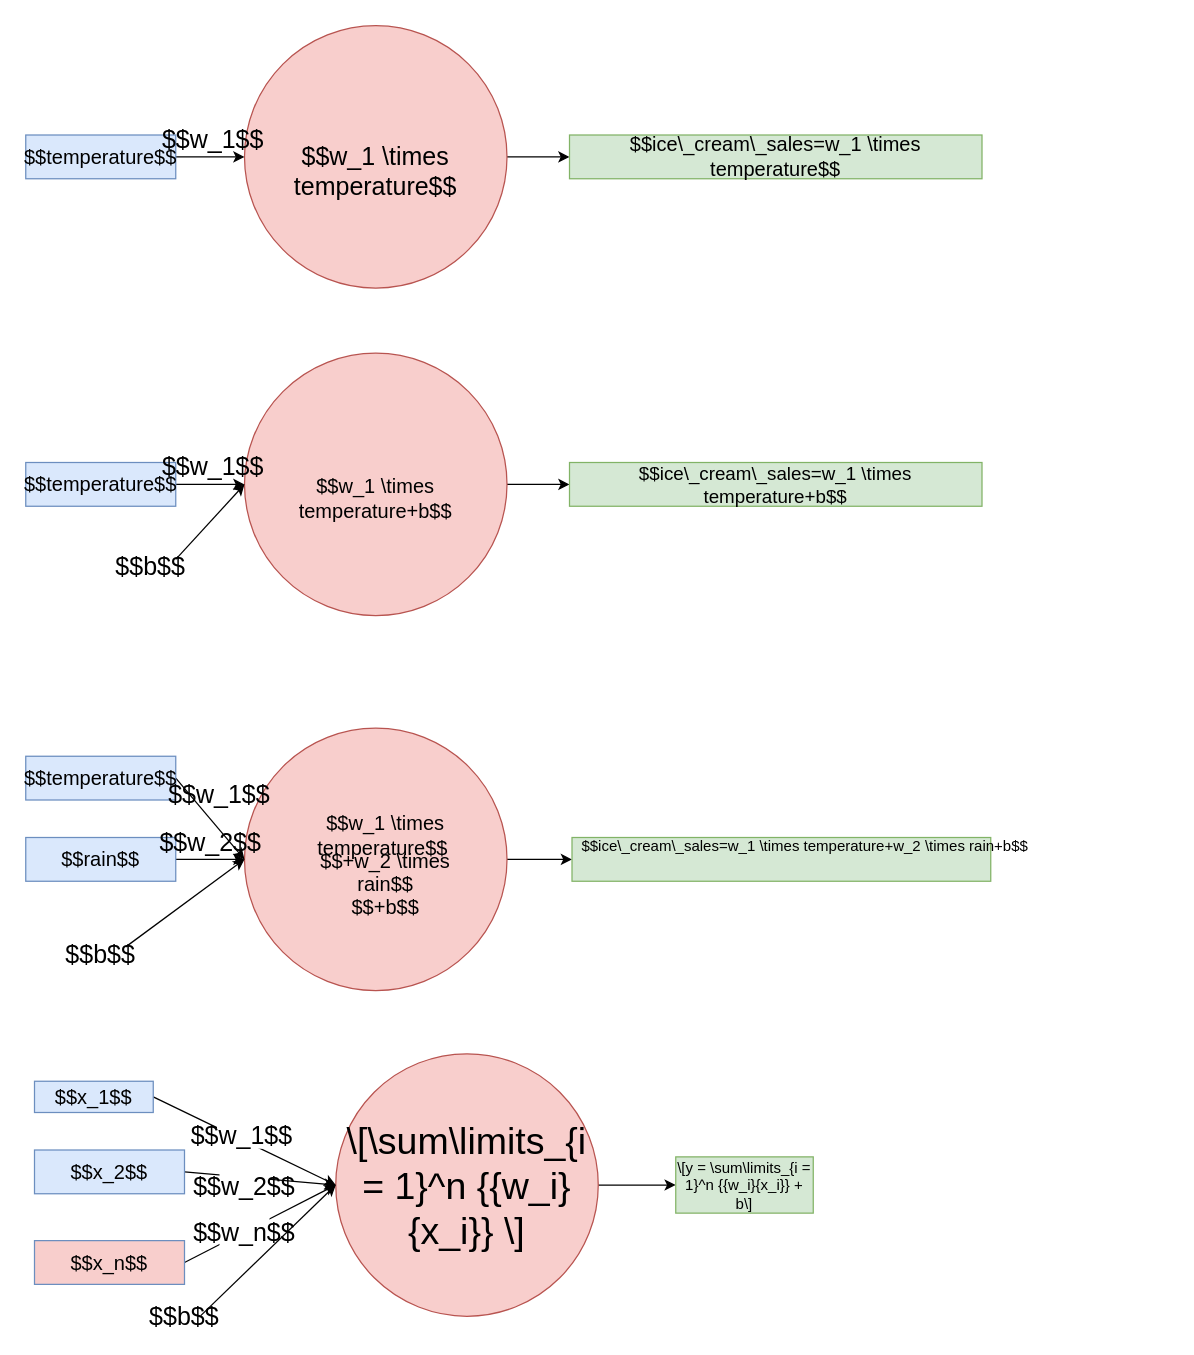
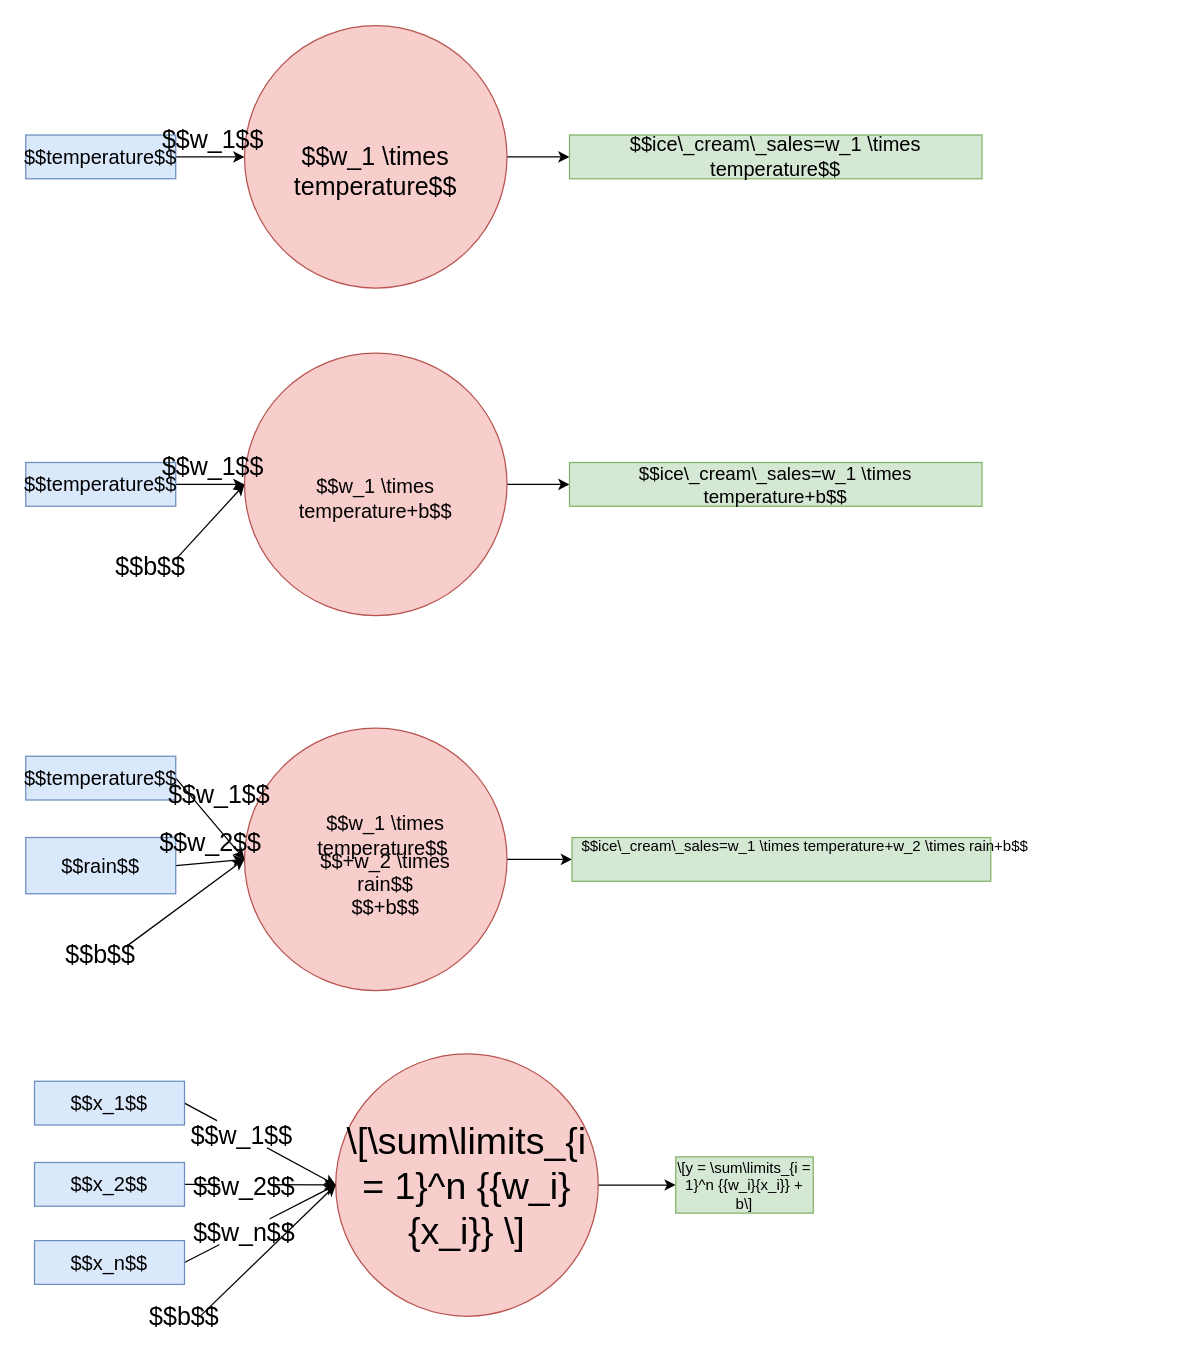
(101, 859) -> (101, 866)
(94, 1097) -> (109, 1103)
(109, 1172) -> (109, 1184)
(109, 1263) -> (109, 1263)
